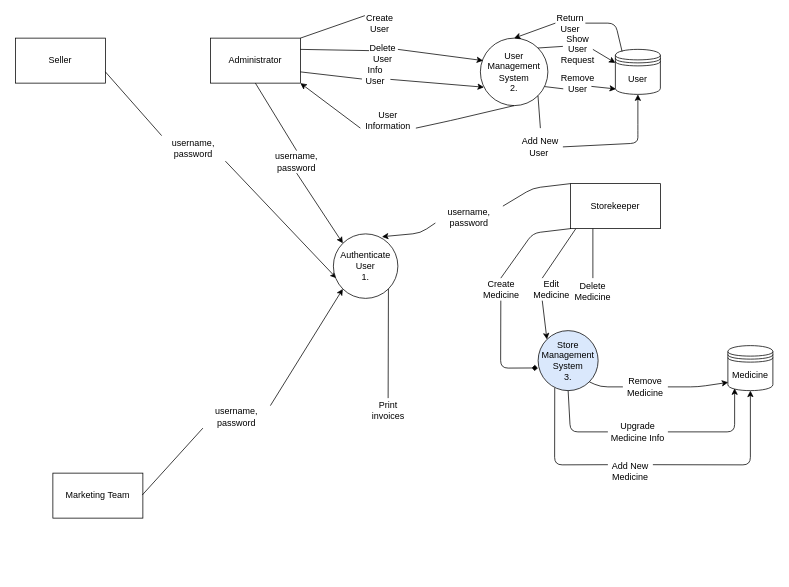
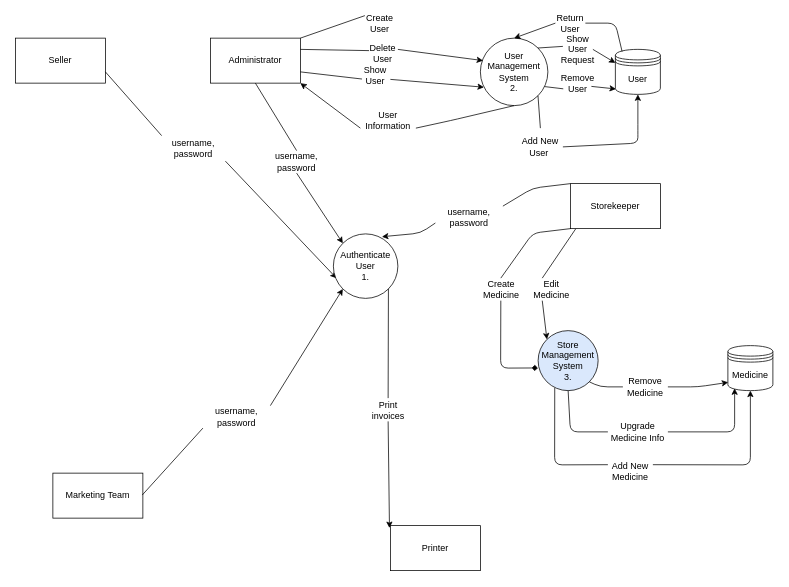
(375, 75) -> (375, 75)
(593, 253) -> none
(593, 291) -> none
none -> (388, 450)
none -> (435, 548)
